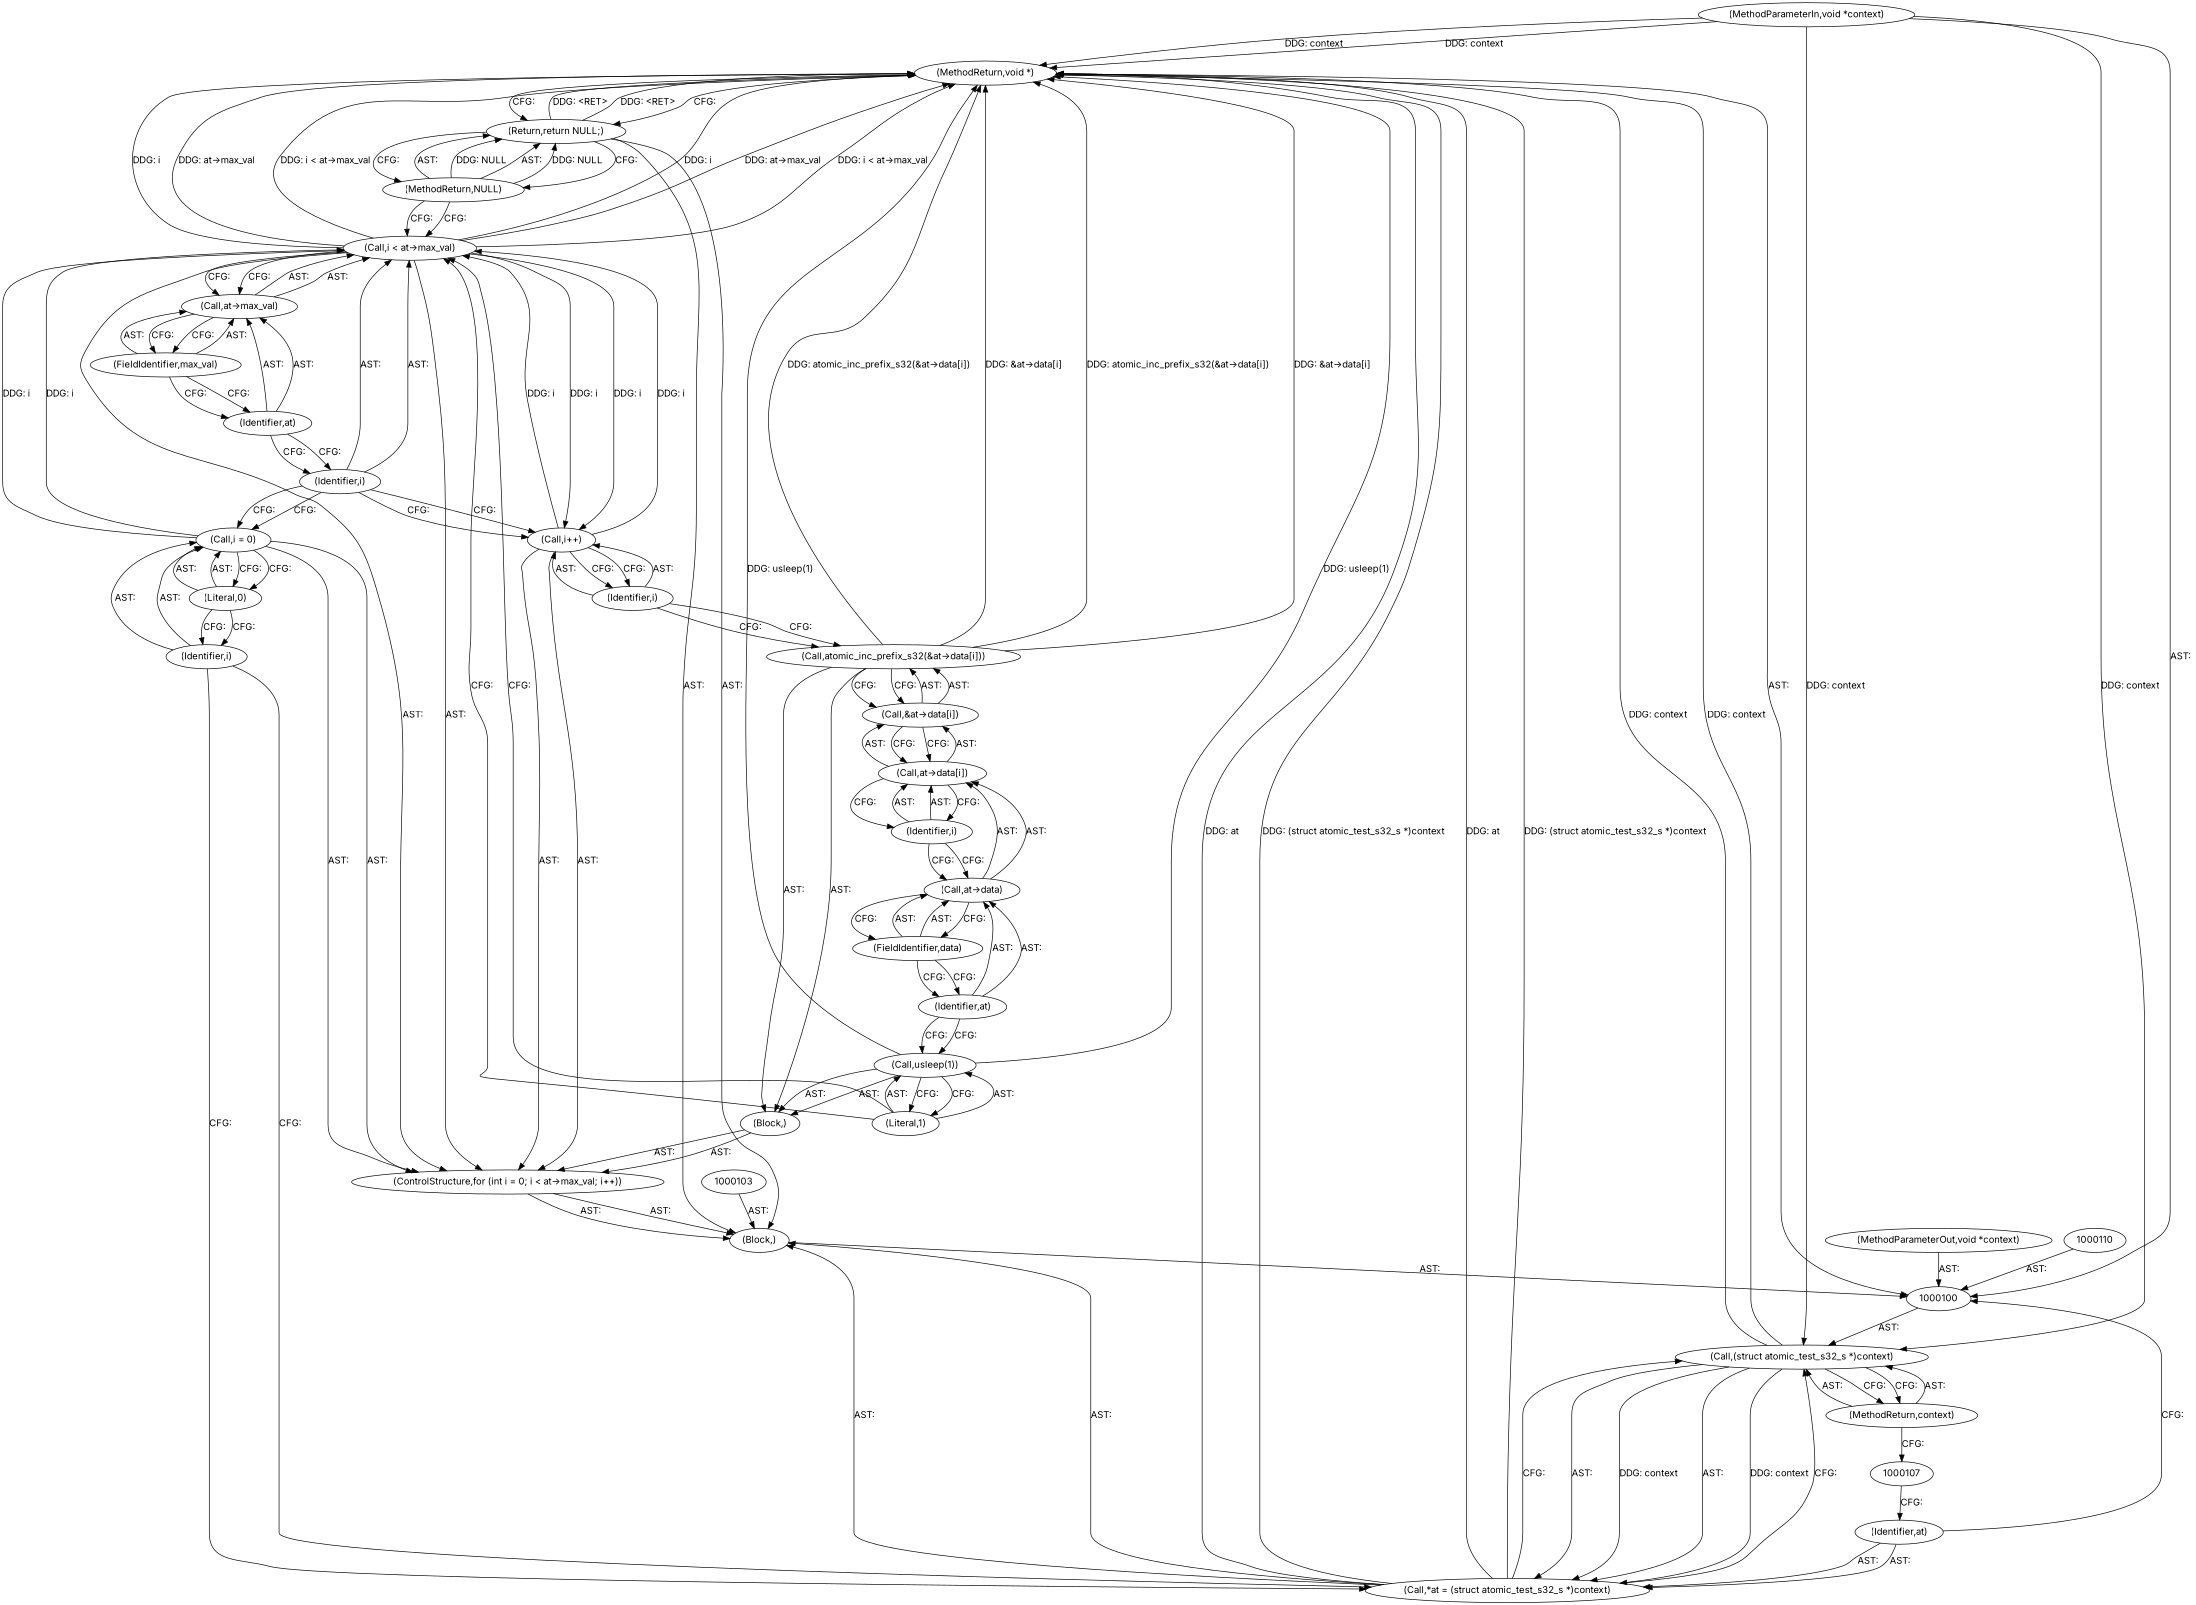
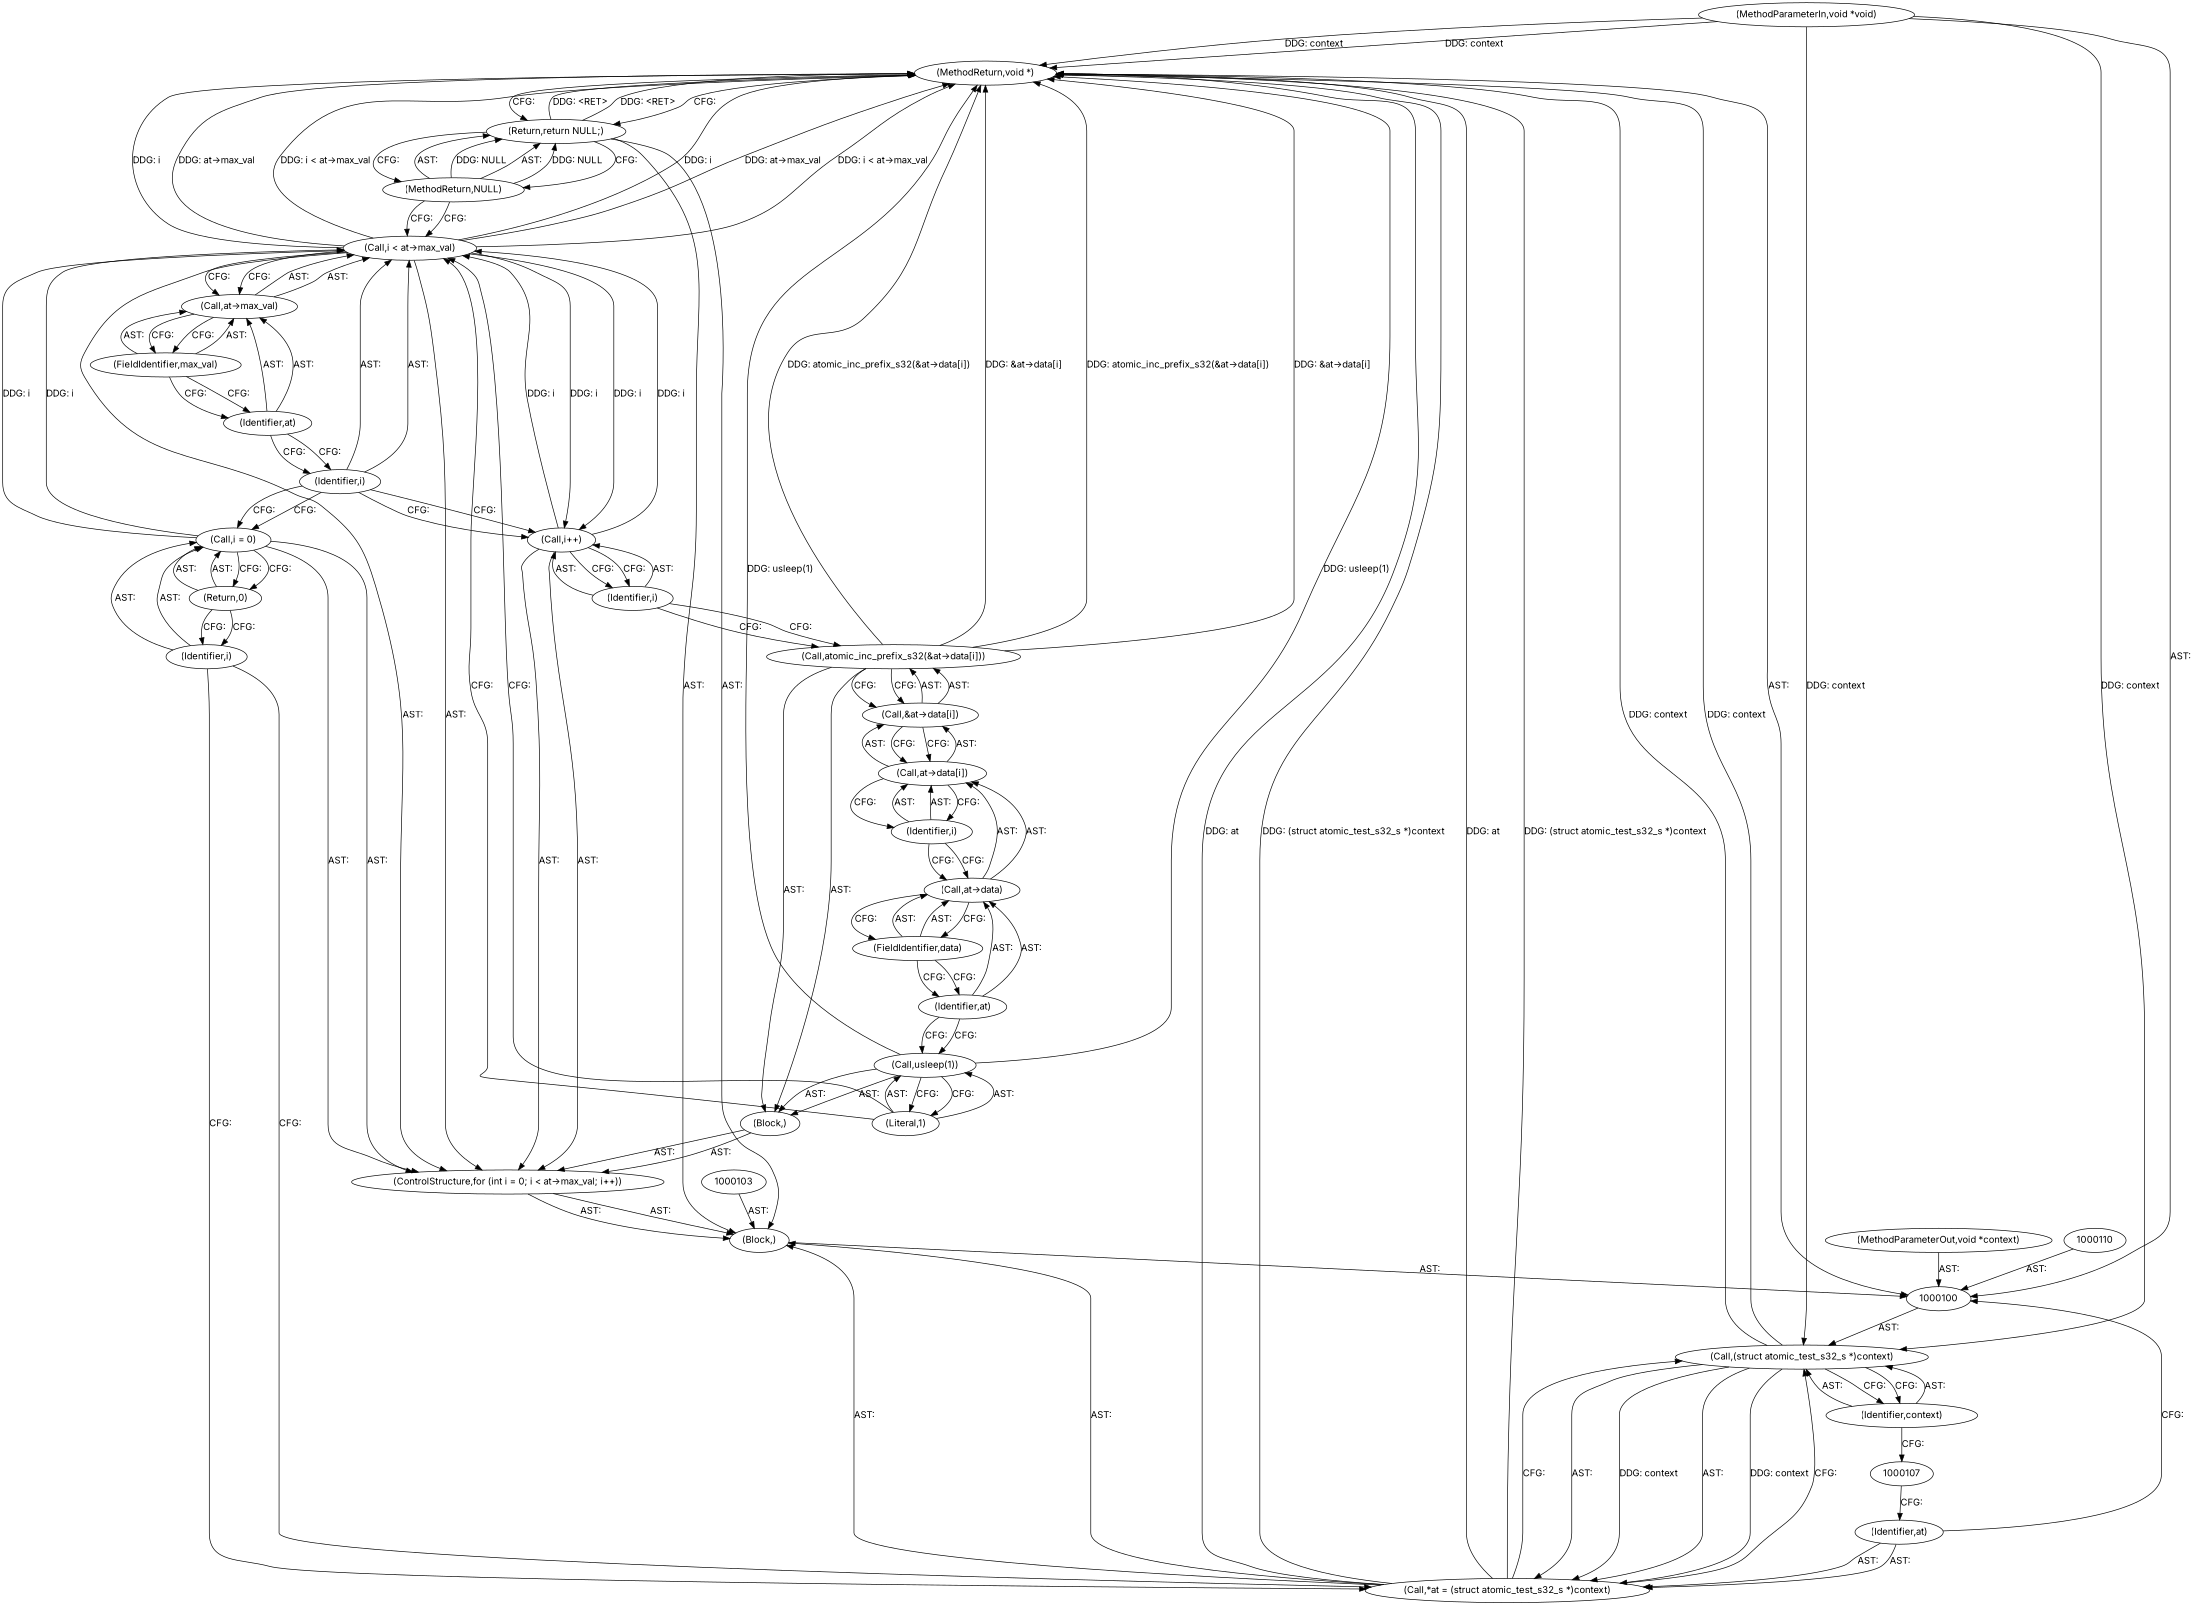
(1807, 15) -> (1807, 15)
(225, 598) -> (225, 598)
(1902, 1415) -> (1902, 1415)
